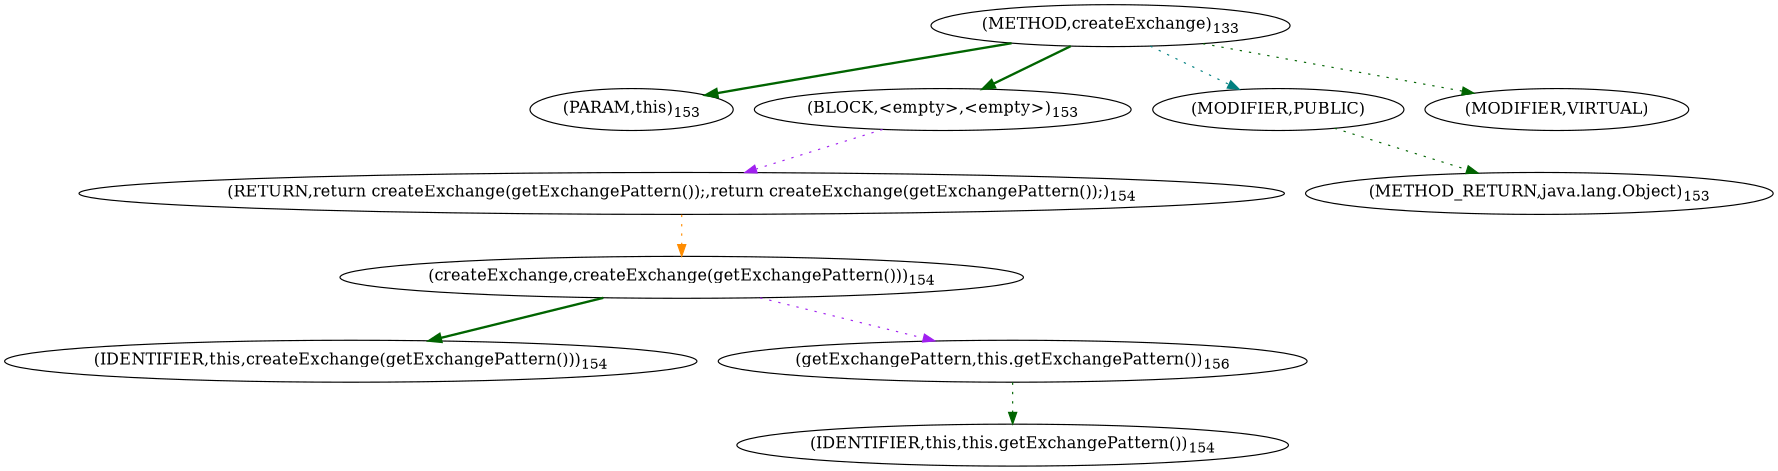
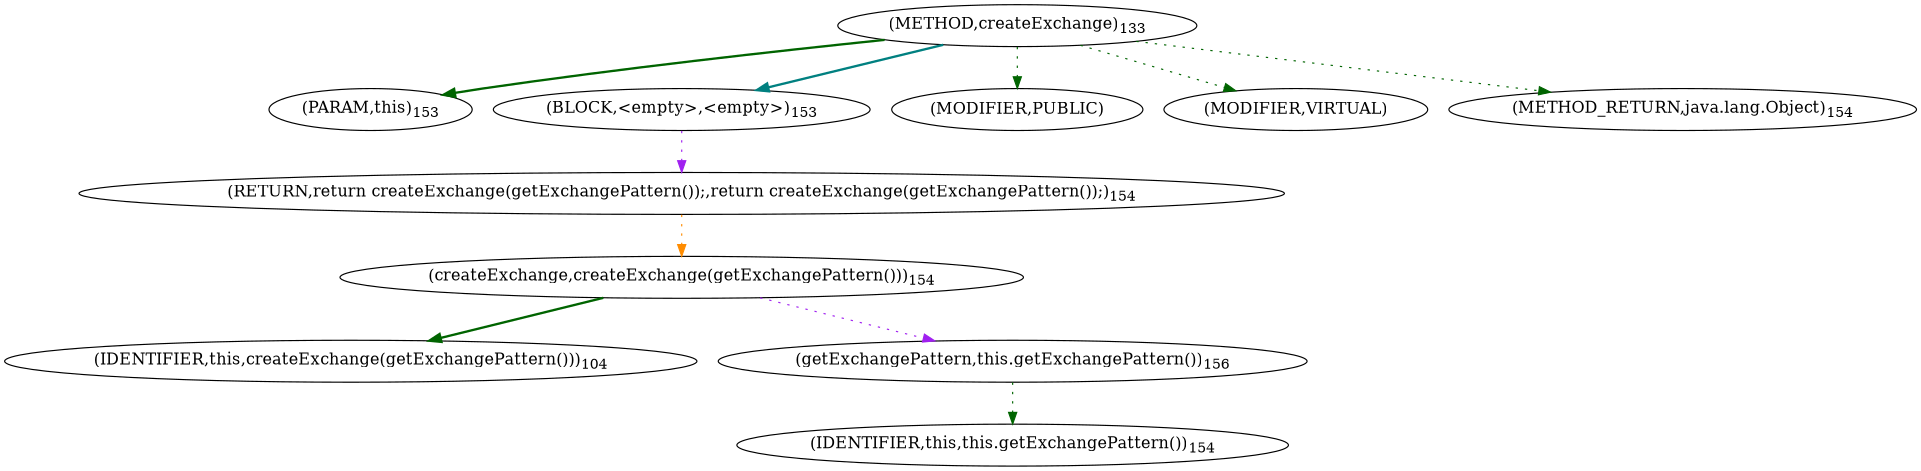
(1032, 65) -> (856, 66)
(1189, 65) -> (1017, 62)
(1401, 149) -> (1337, 66)
(1697, 192) -> (1840, 108)
(594, 359) -> (594, 359)
